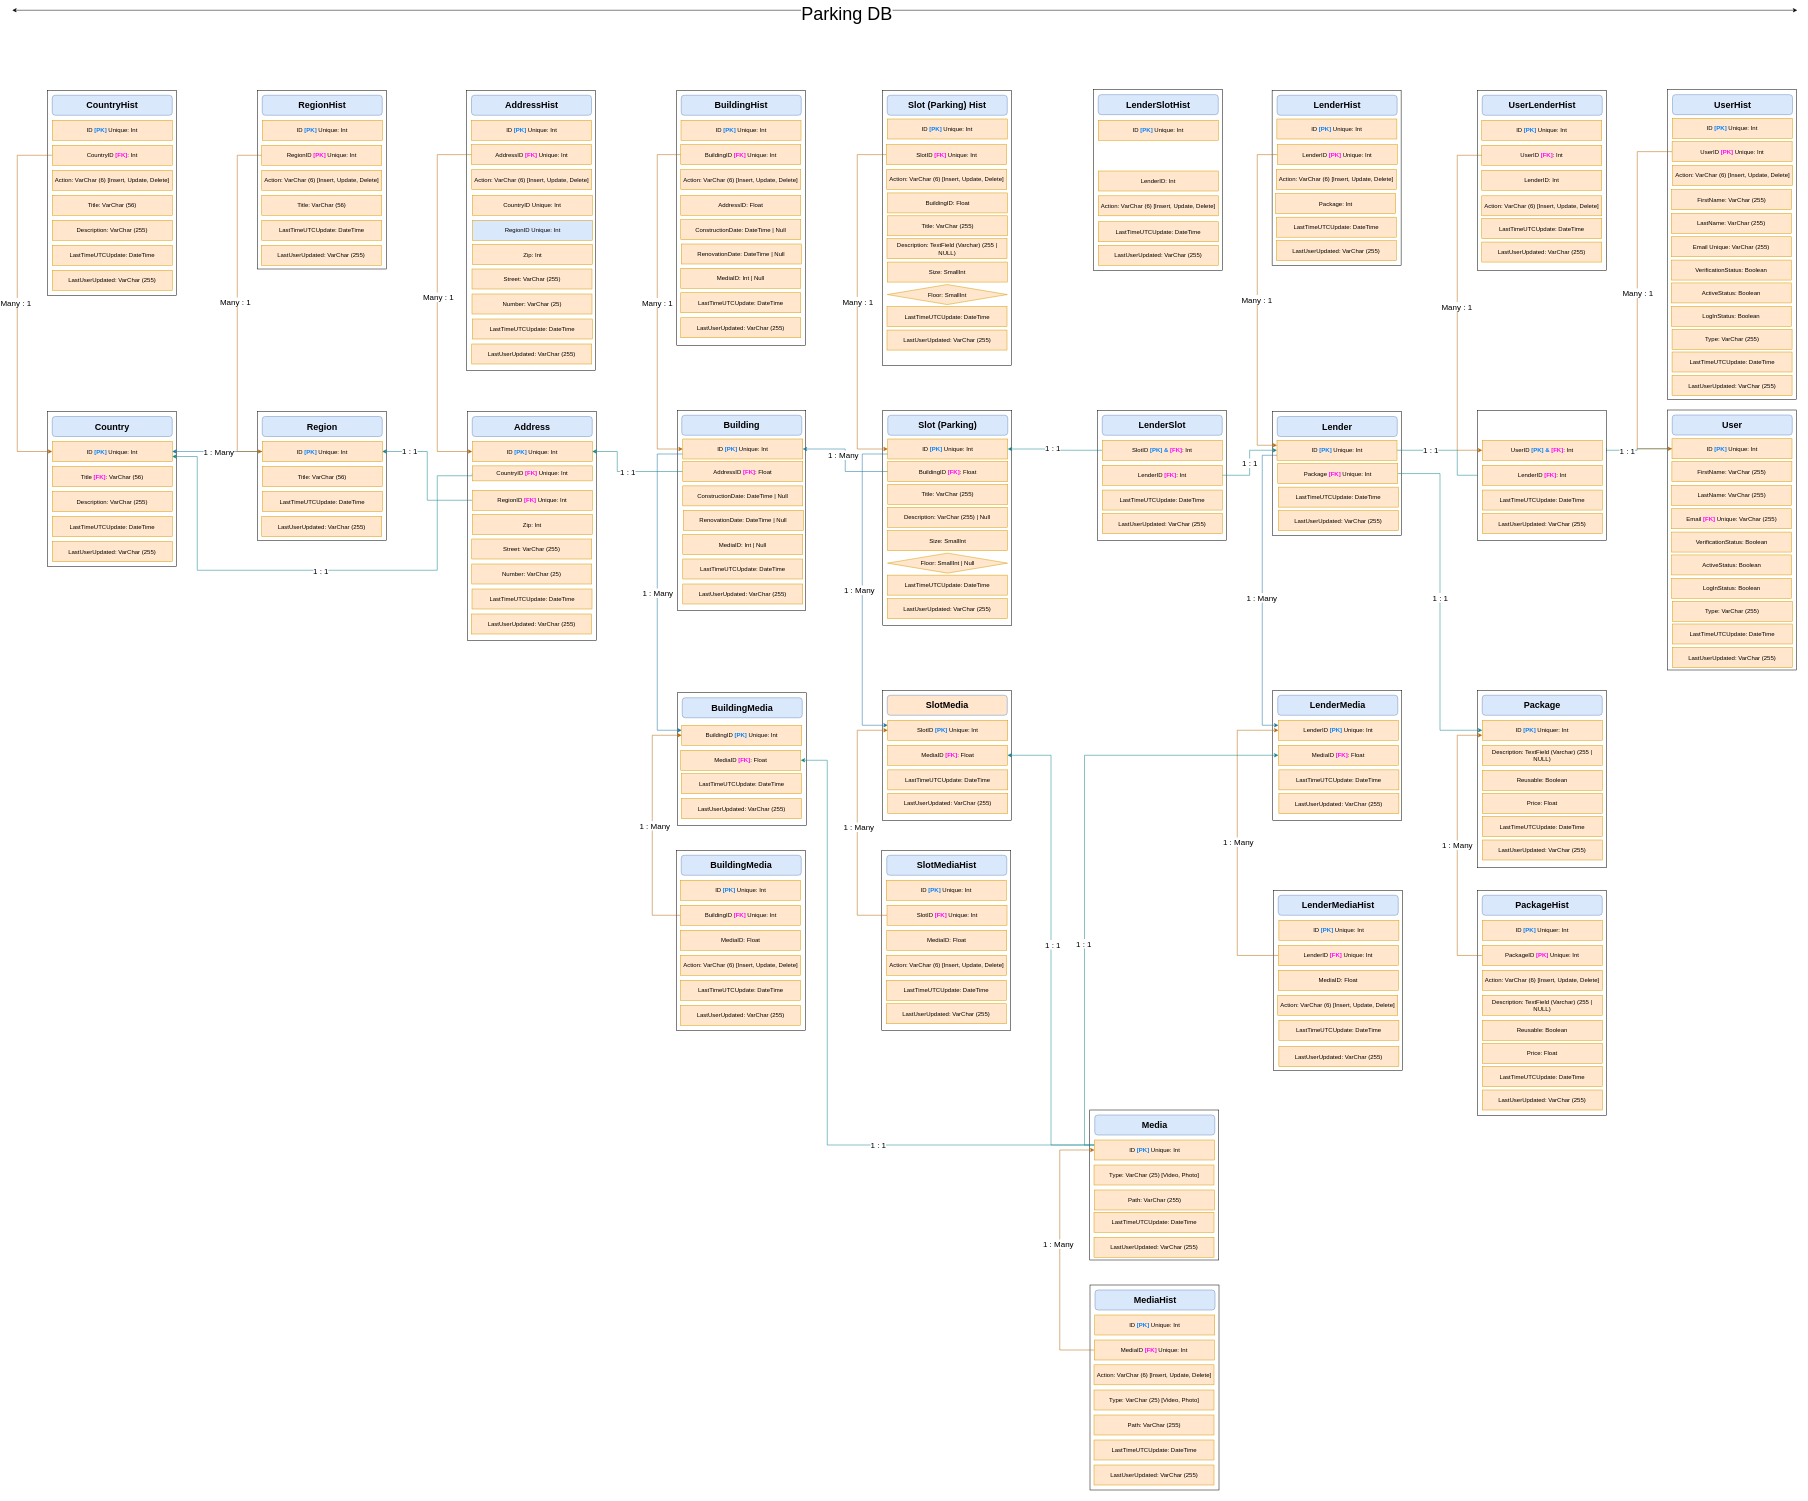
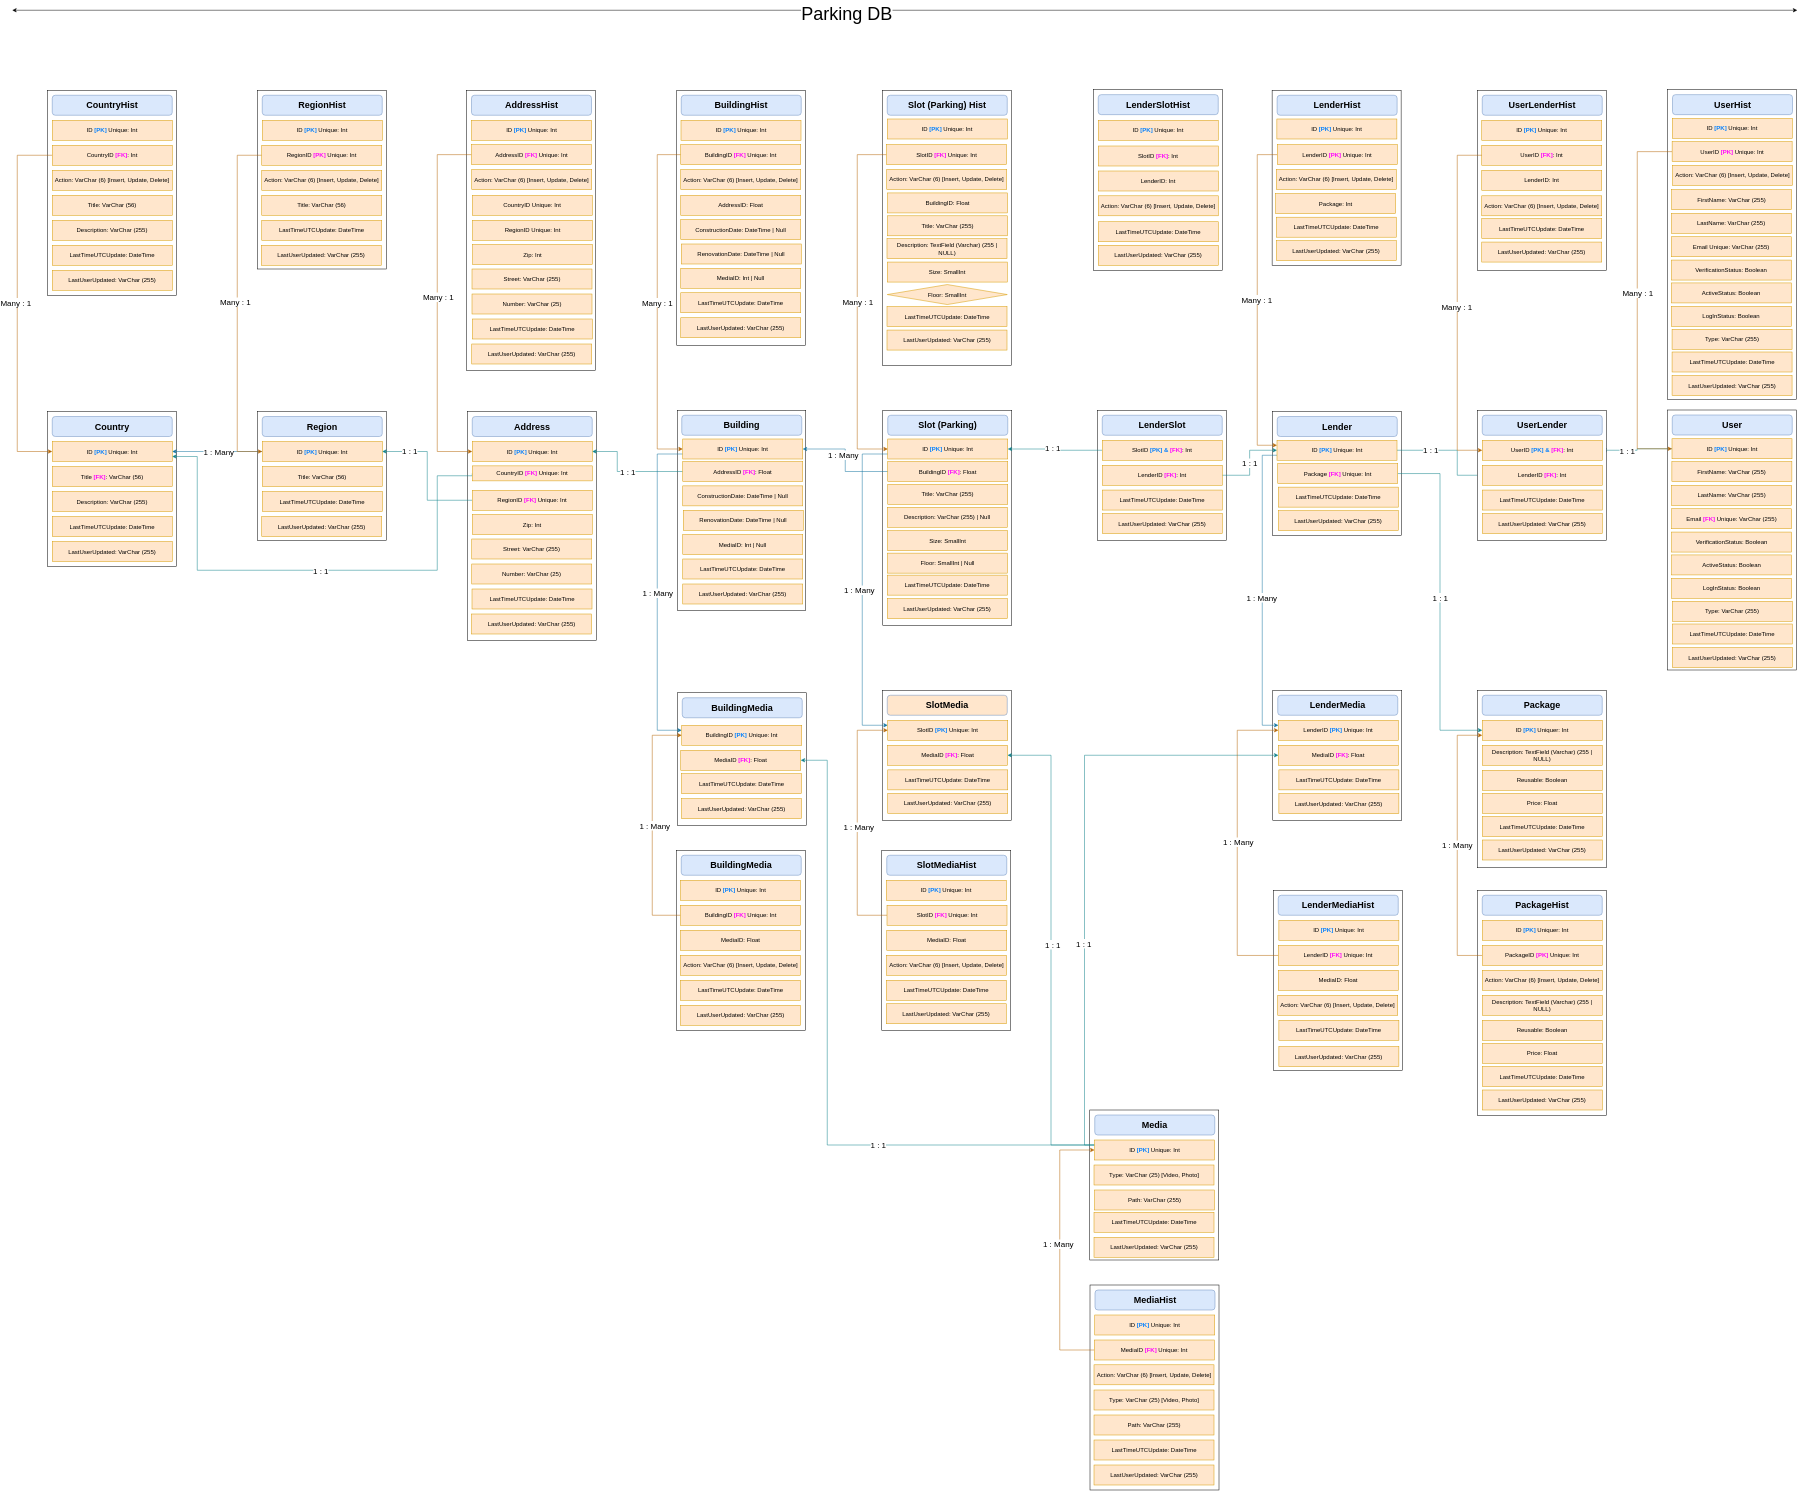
none -> (1158, 156)
(533, 230) -> (533, 230)
none -> (1542, 425)
(948, 563) -> (948, 563)
